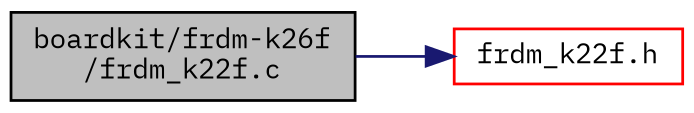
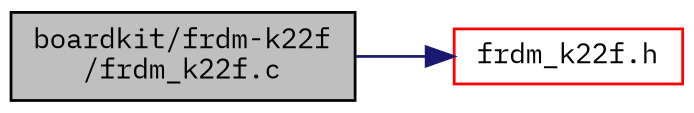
(183, 56) -> (183, 56)
